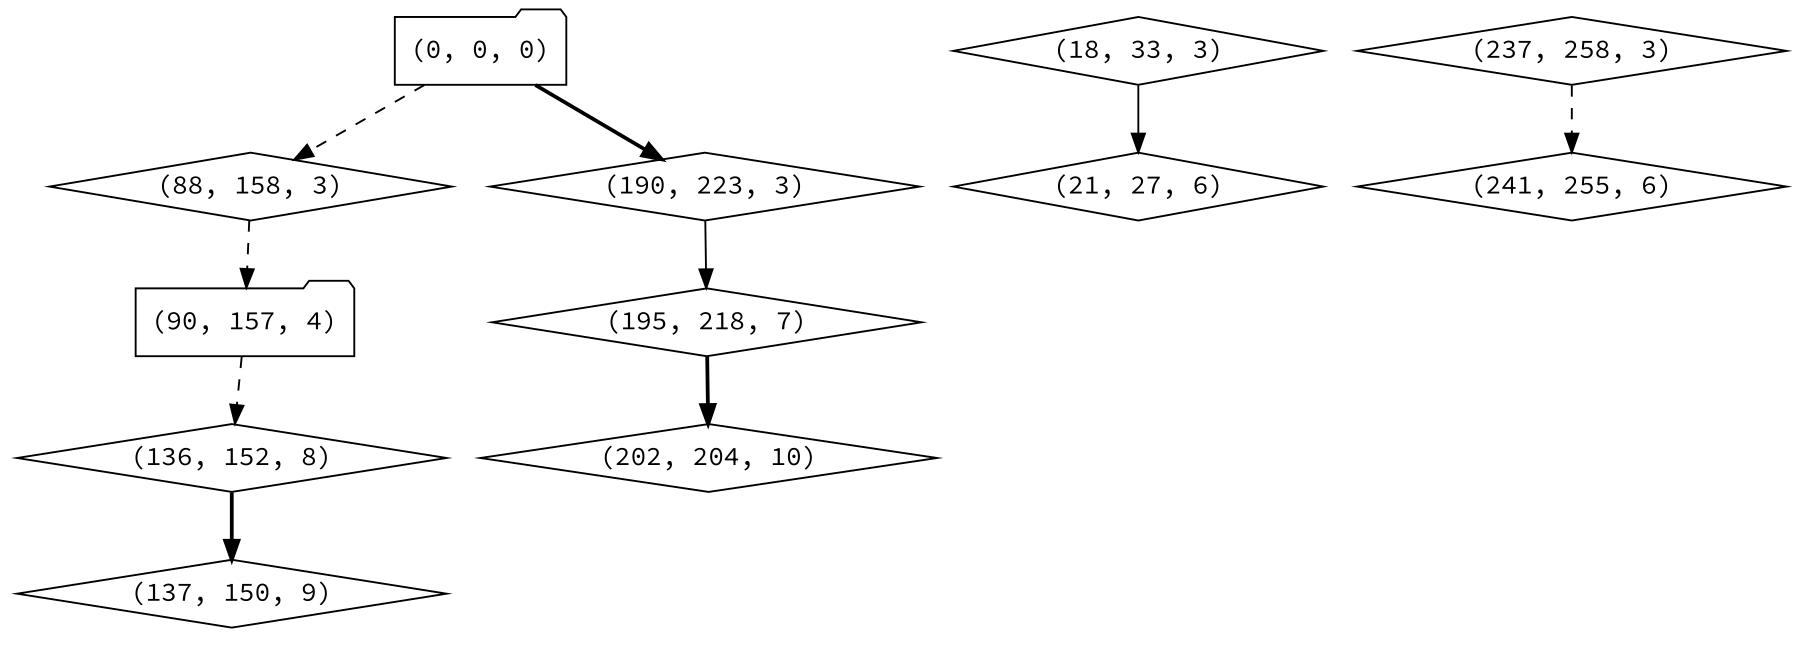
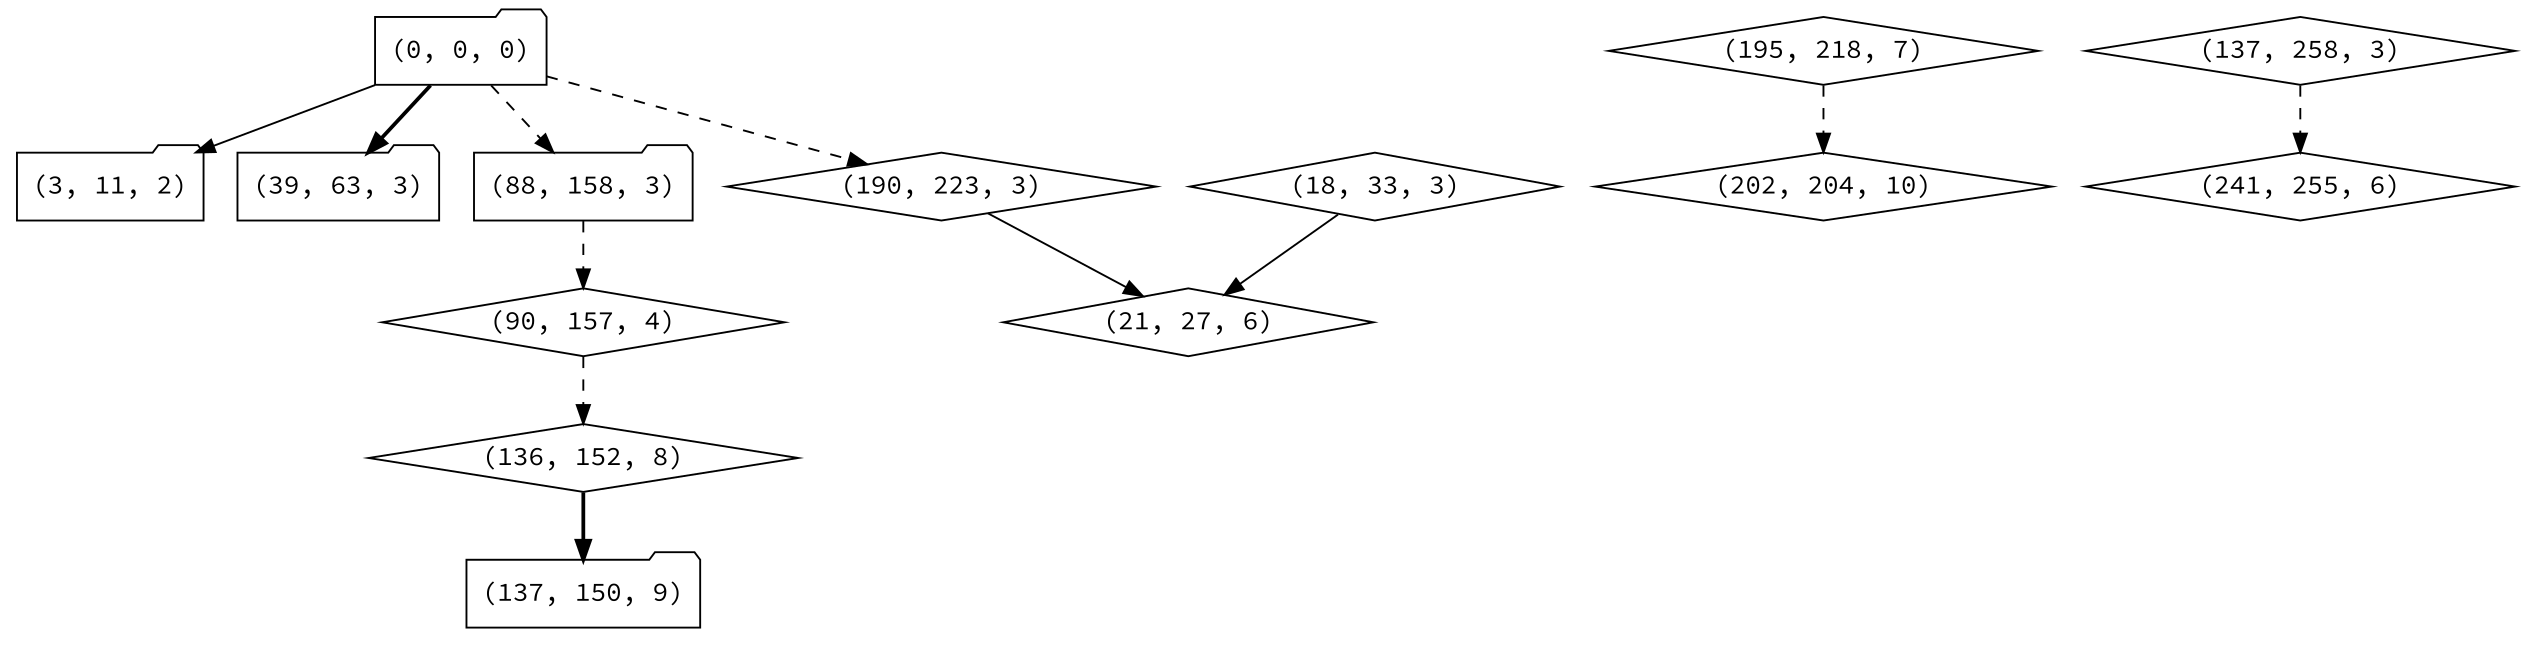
(1572, 51) -> (2300, 51)
(590, 117) -> (698, 118)
none -> (110, 187)
(251, 187) -> (583, 187)
none -> (338, 187)
(706, 245) -> (1057, 250)
(245, 322) -> (583, 322)
(708, 381) -> (1823, 109)
(232, 594) -> (583, 594)
